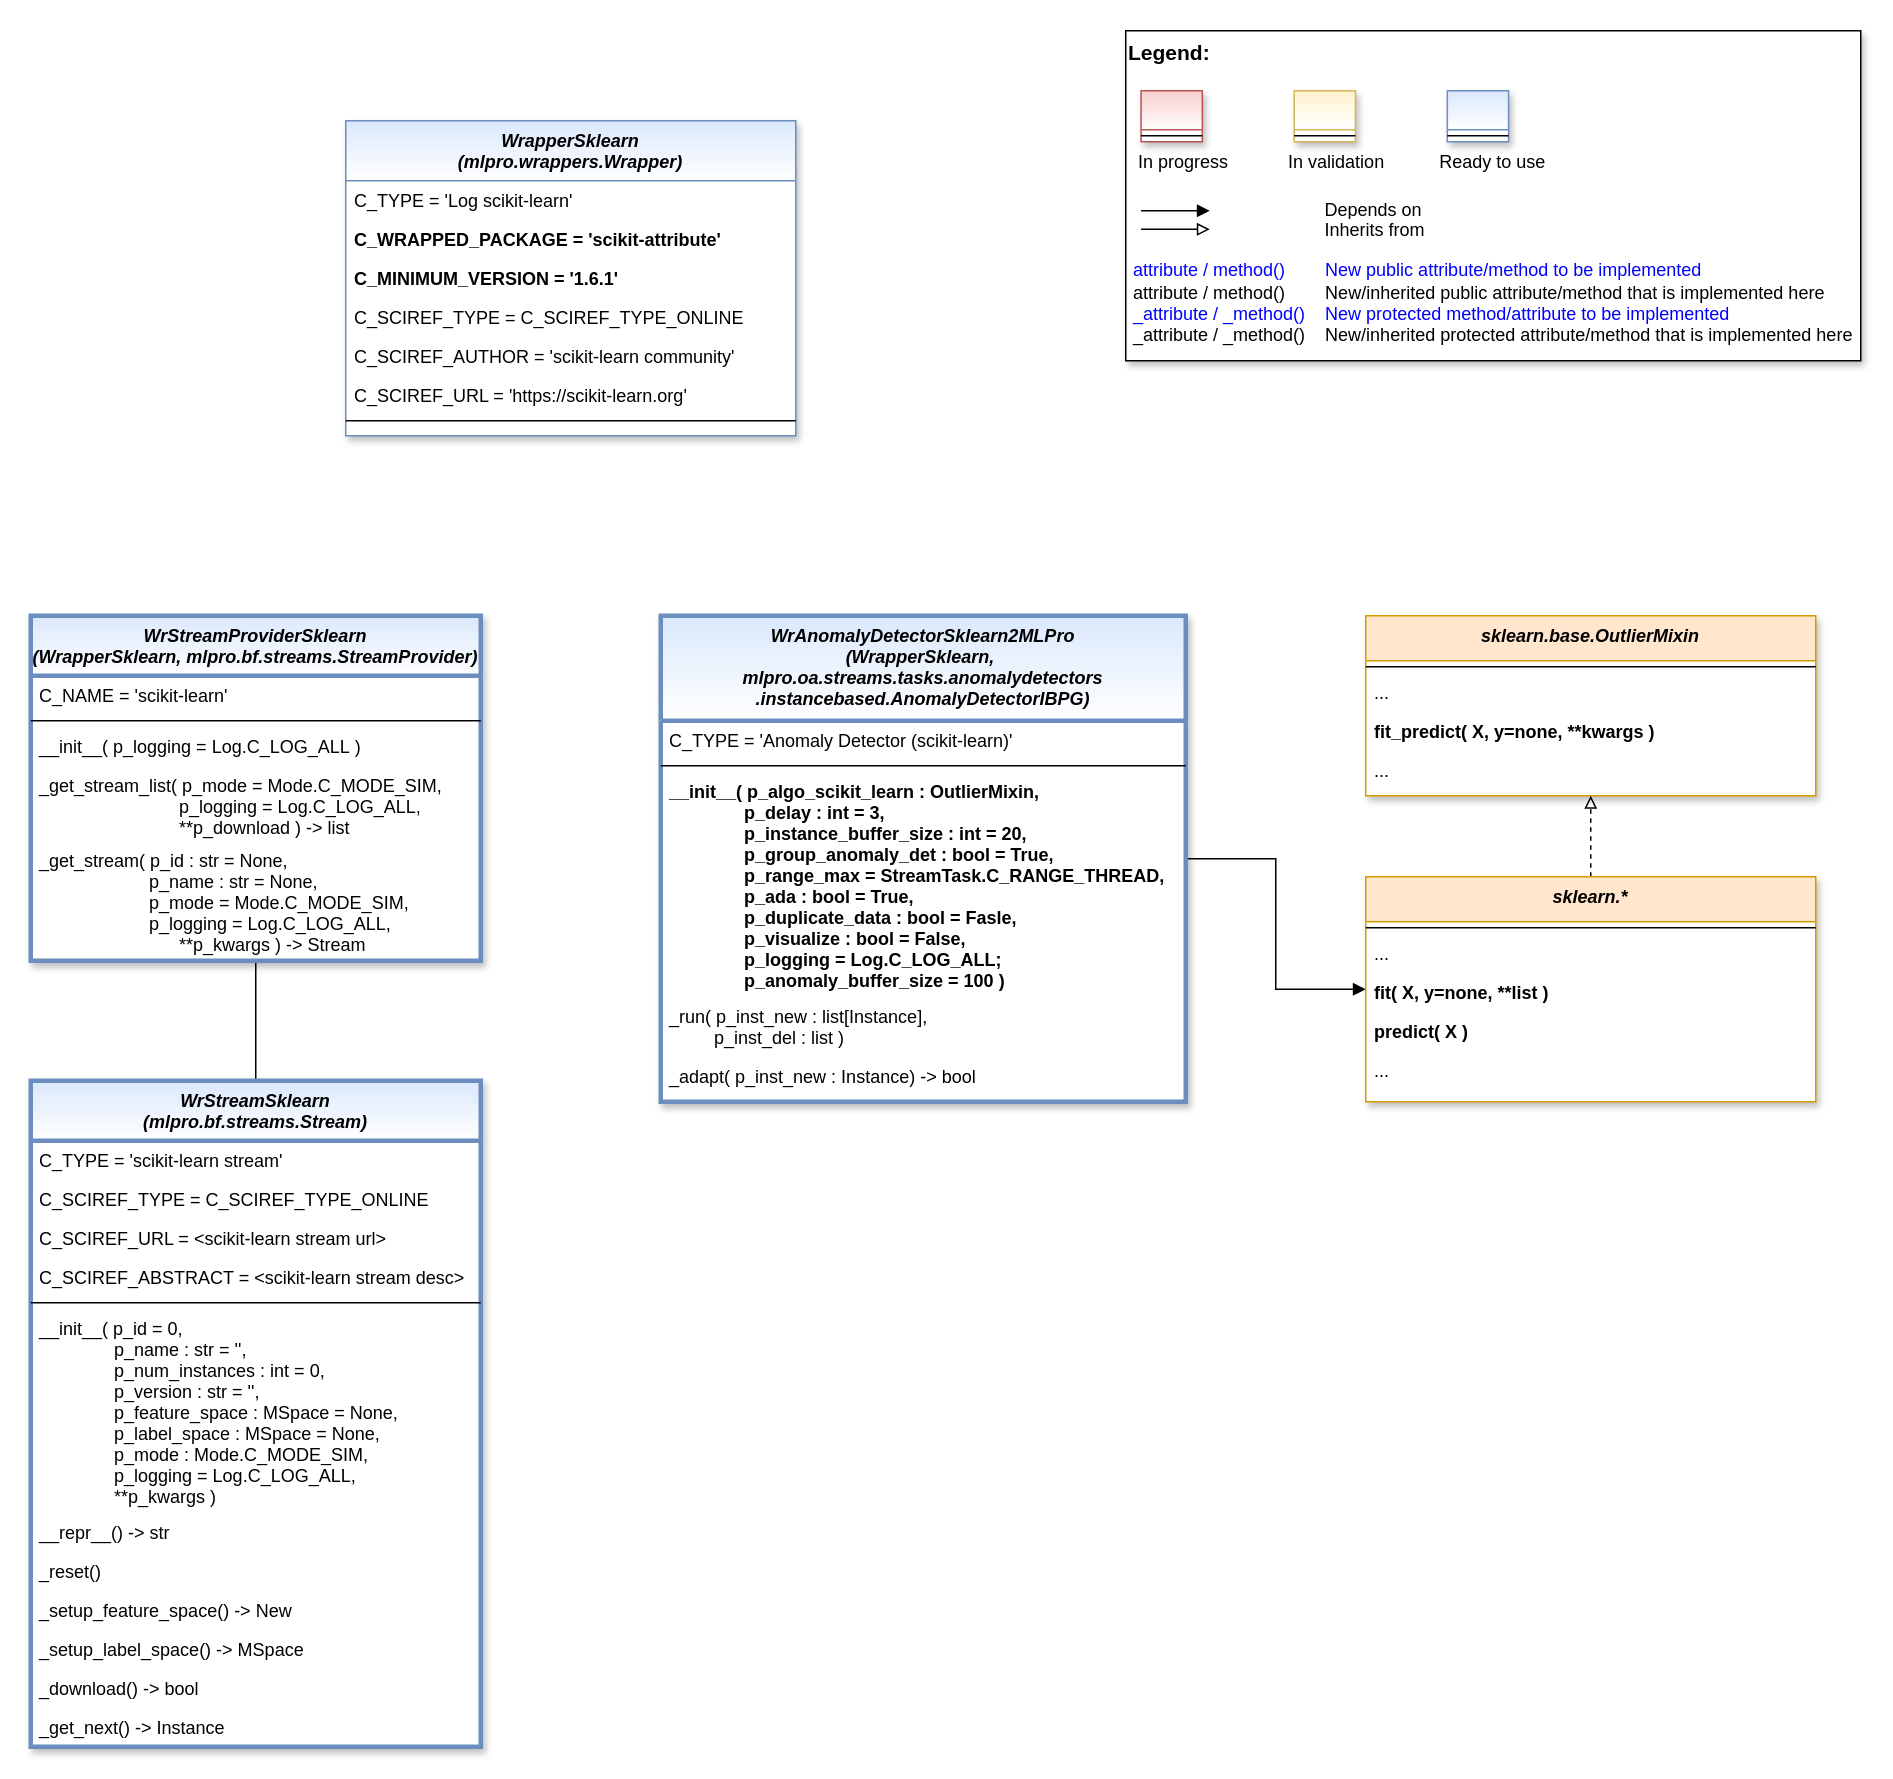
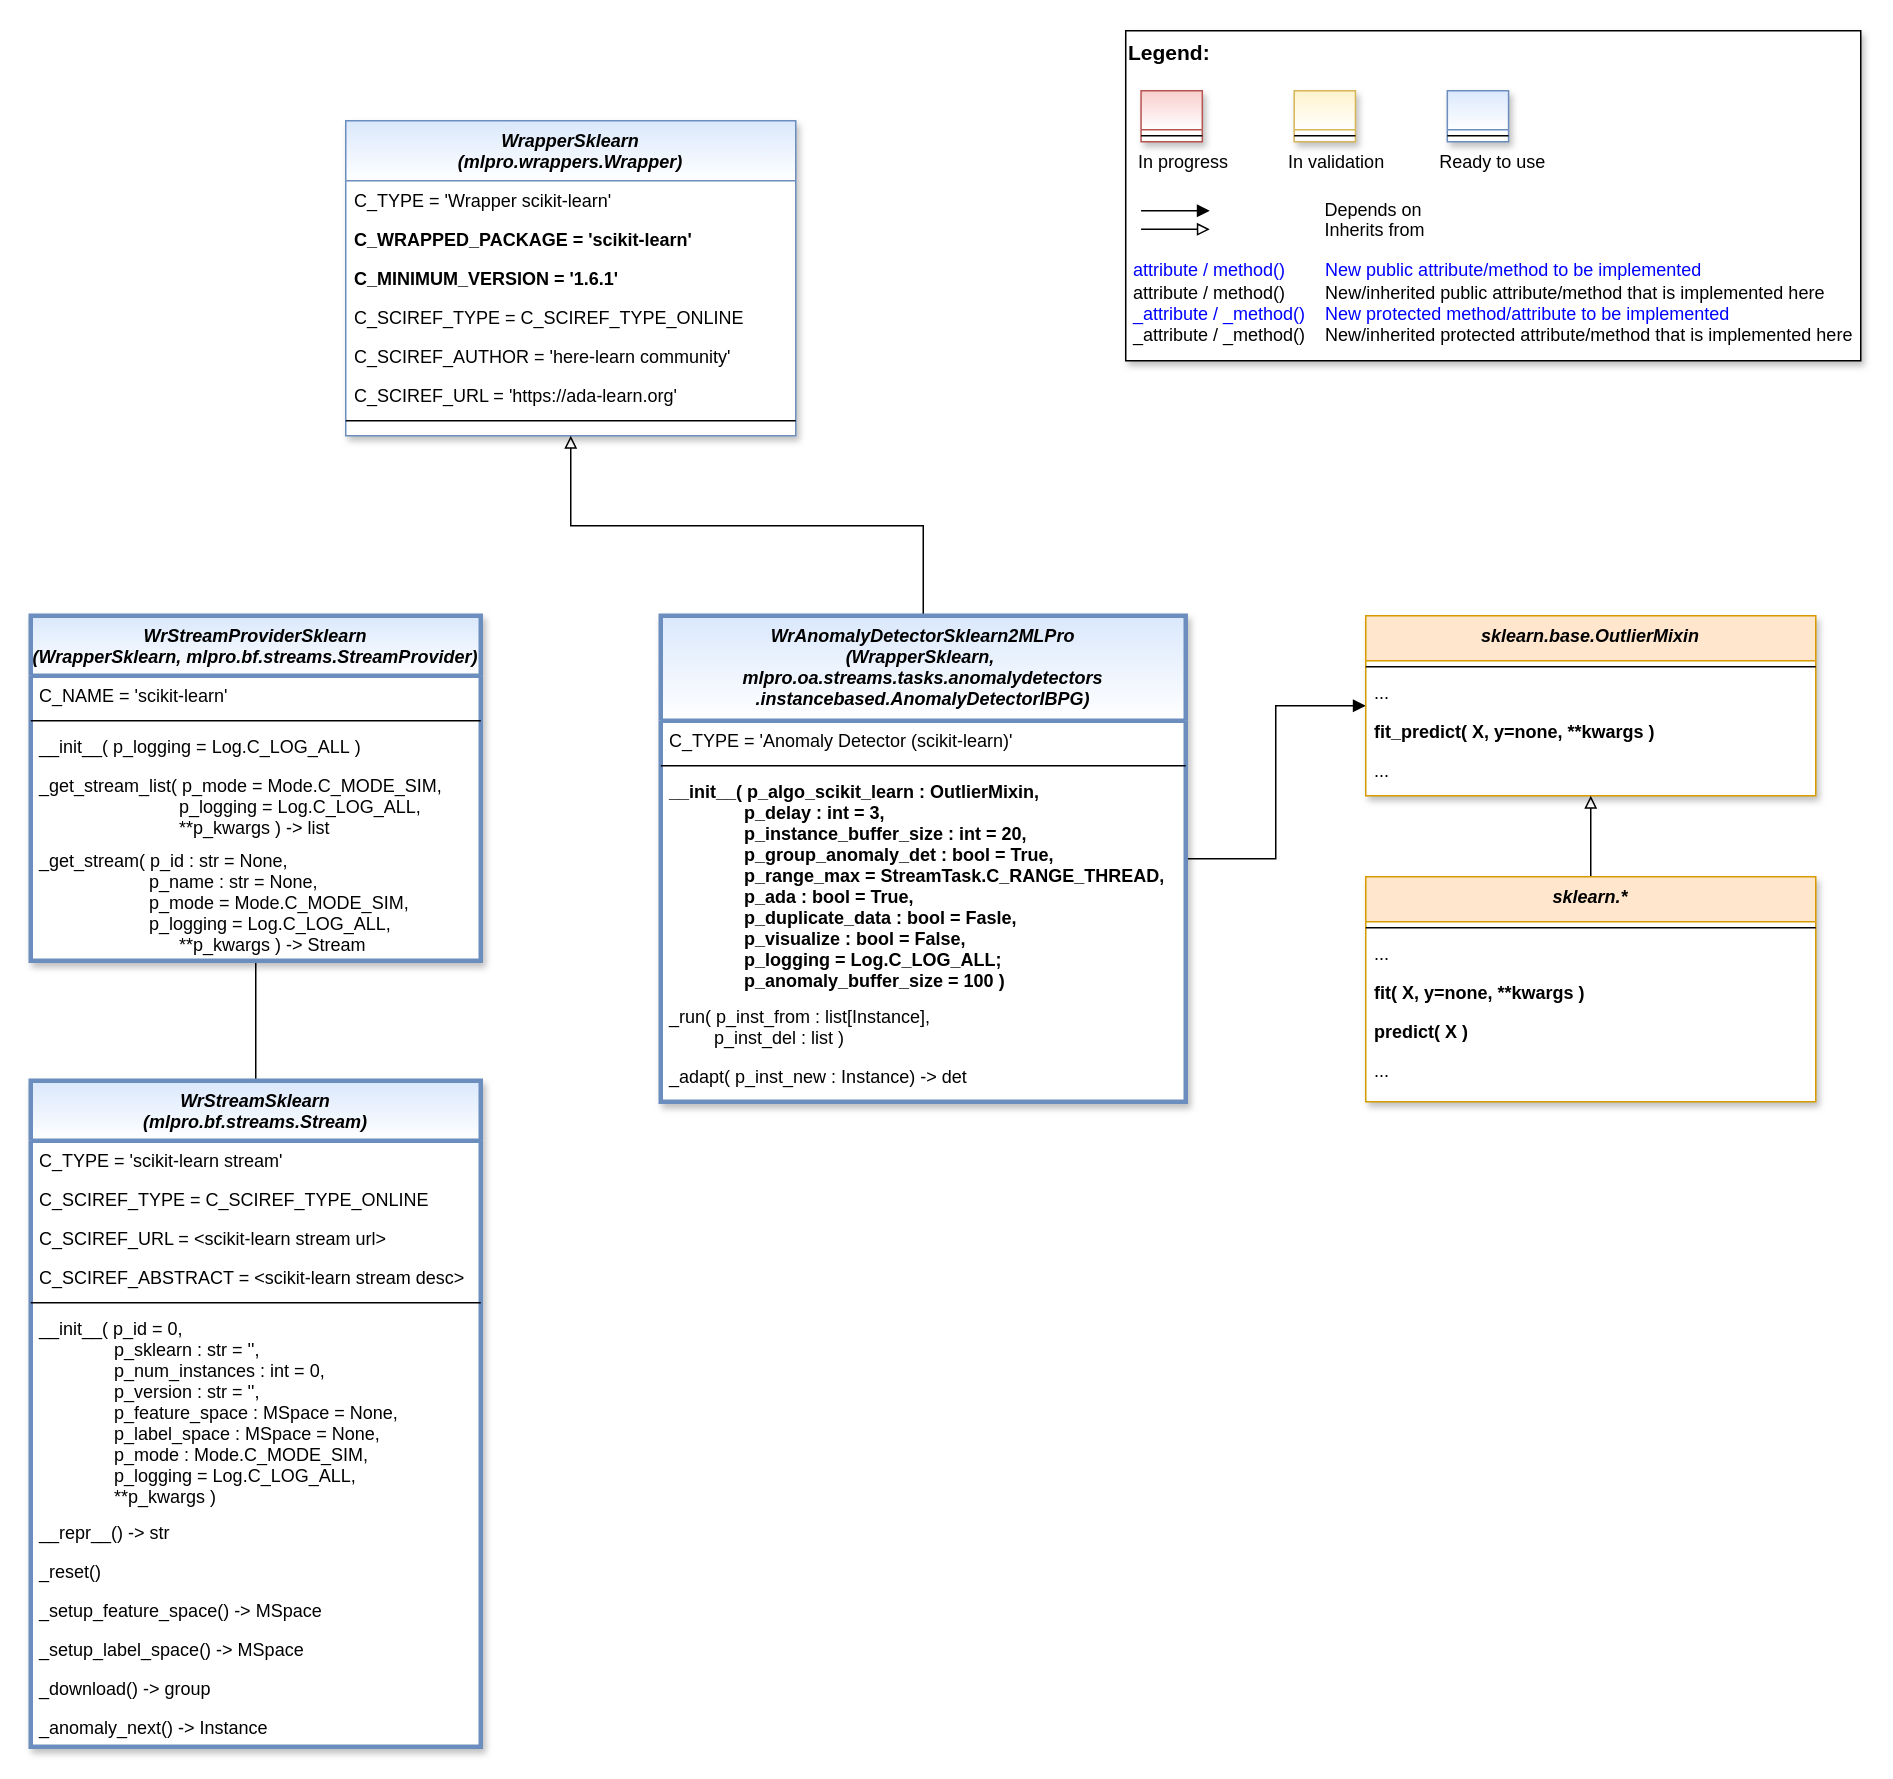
(471, 201) -> (492, 201)
(529, 240) -> (509, 240)
(545, 357) -> (539, 357)
(540, 396) -> (529, 396)
none -> (753, 526)
none -> (1276, 743)
(239, 786) -> (239, 786)
(1591, 842) -> (1591, 842)
(1276, 962) -> none
(1476, 993) -> (1491, 993)
(822, 1017) -> (827, 1017)
(842, 1077) -> (839, 1077)
(118, 1329) -> (118, 1329)
(180, 1611) -> (196, 1611)
(125, 1689) -> (133, 1689)
(150, 1728) -> (168, 1728)
